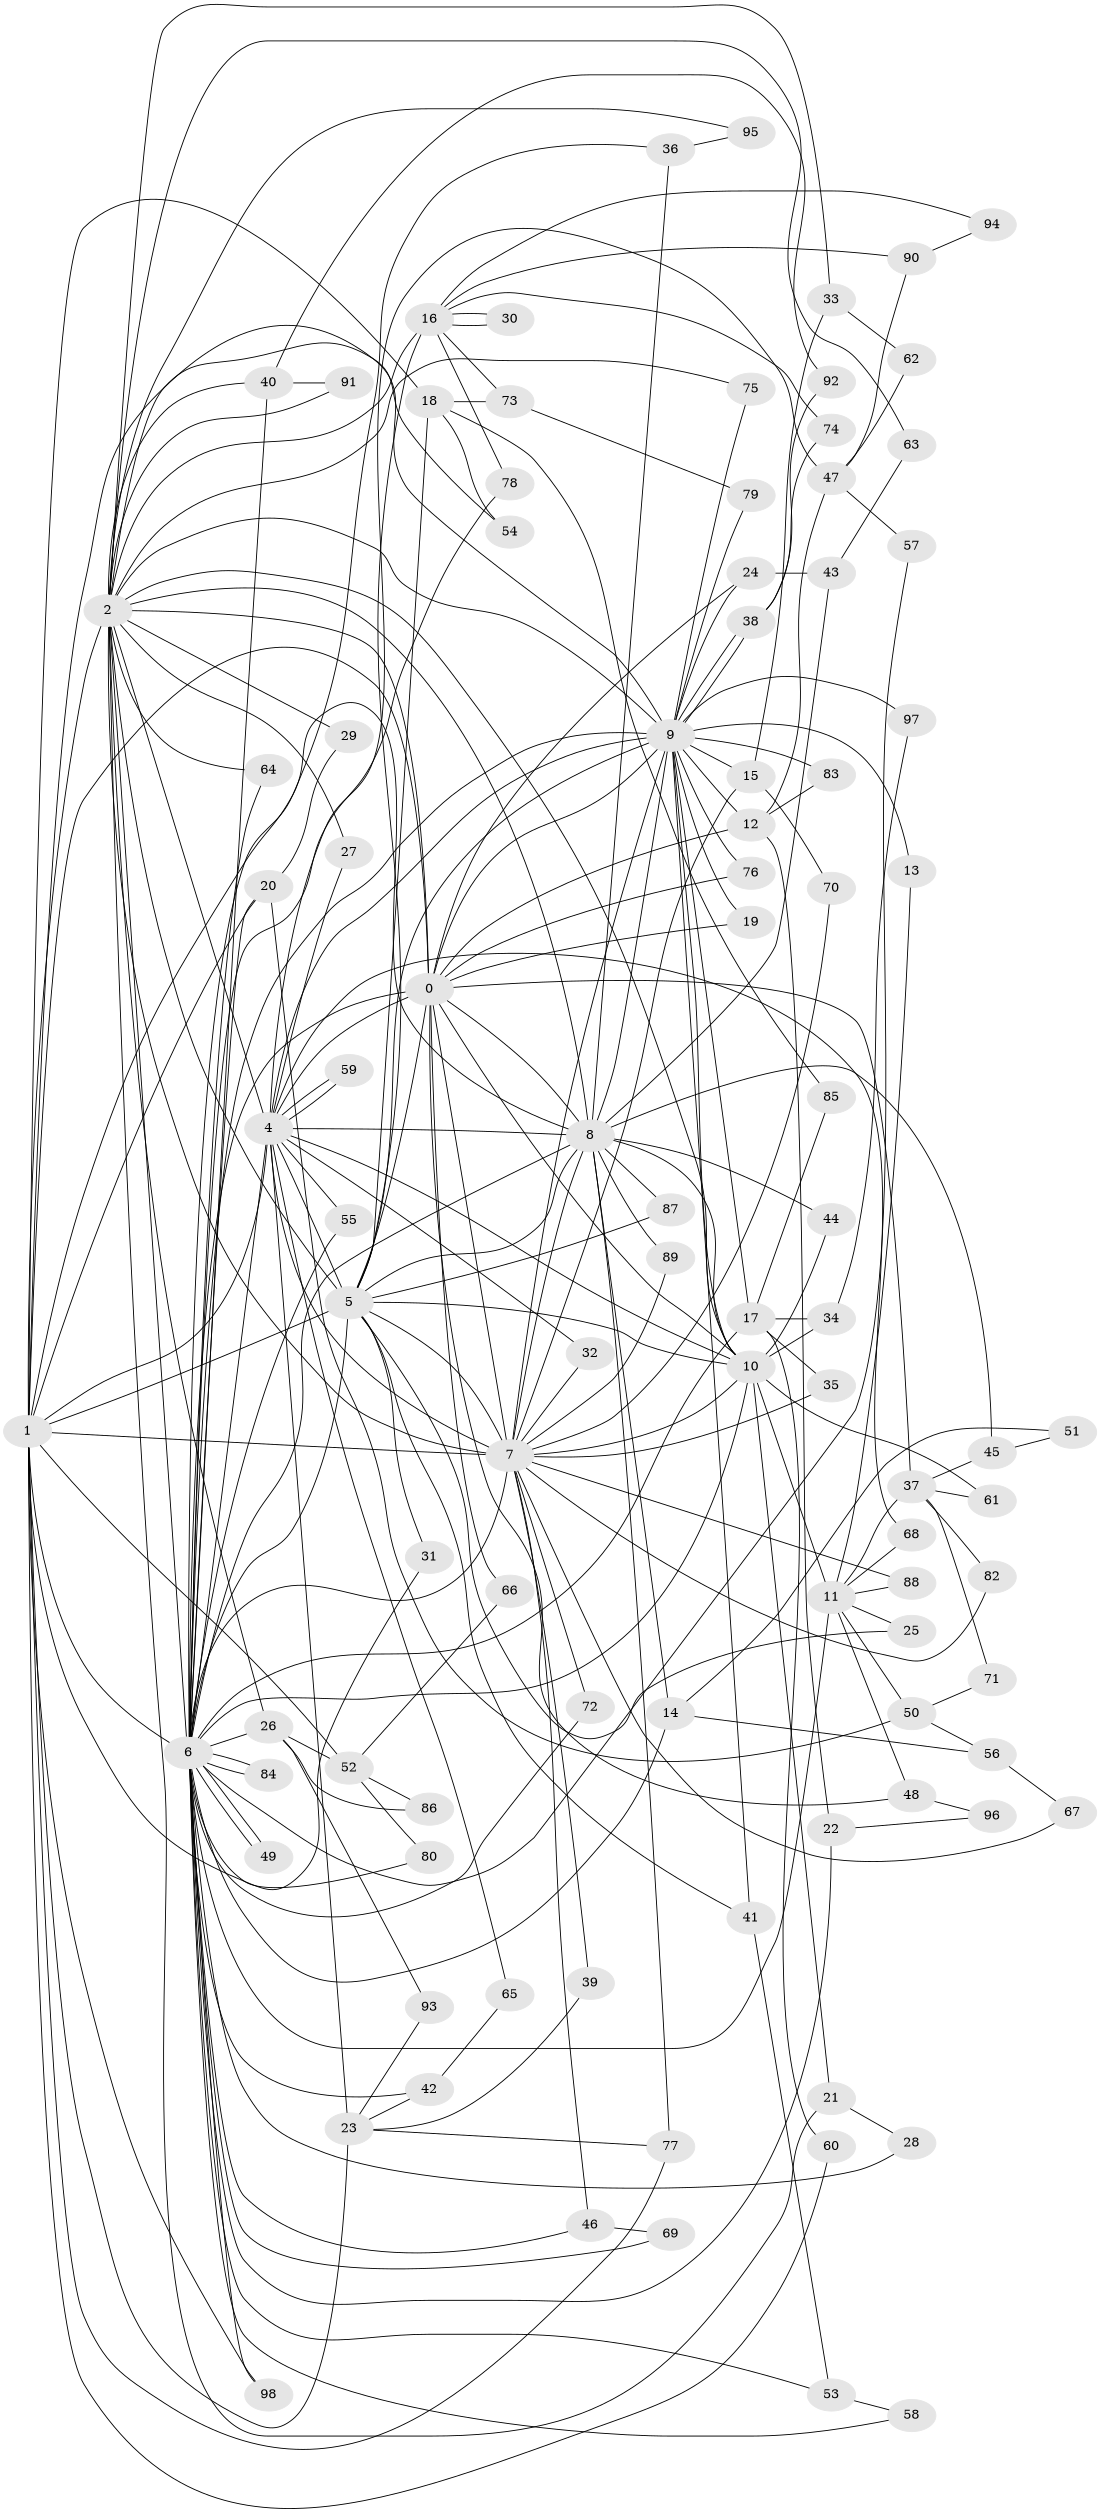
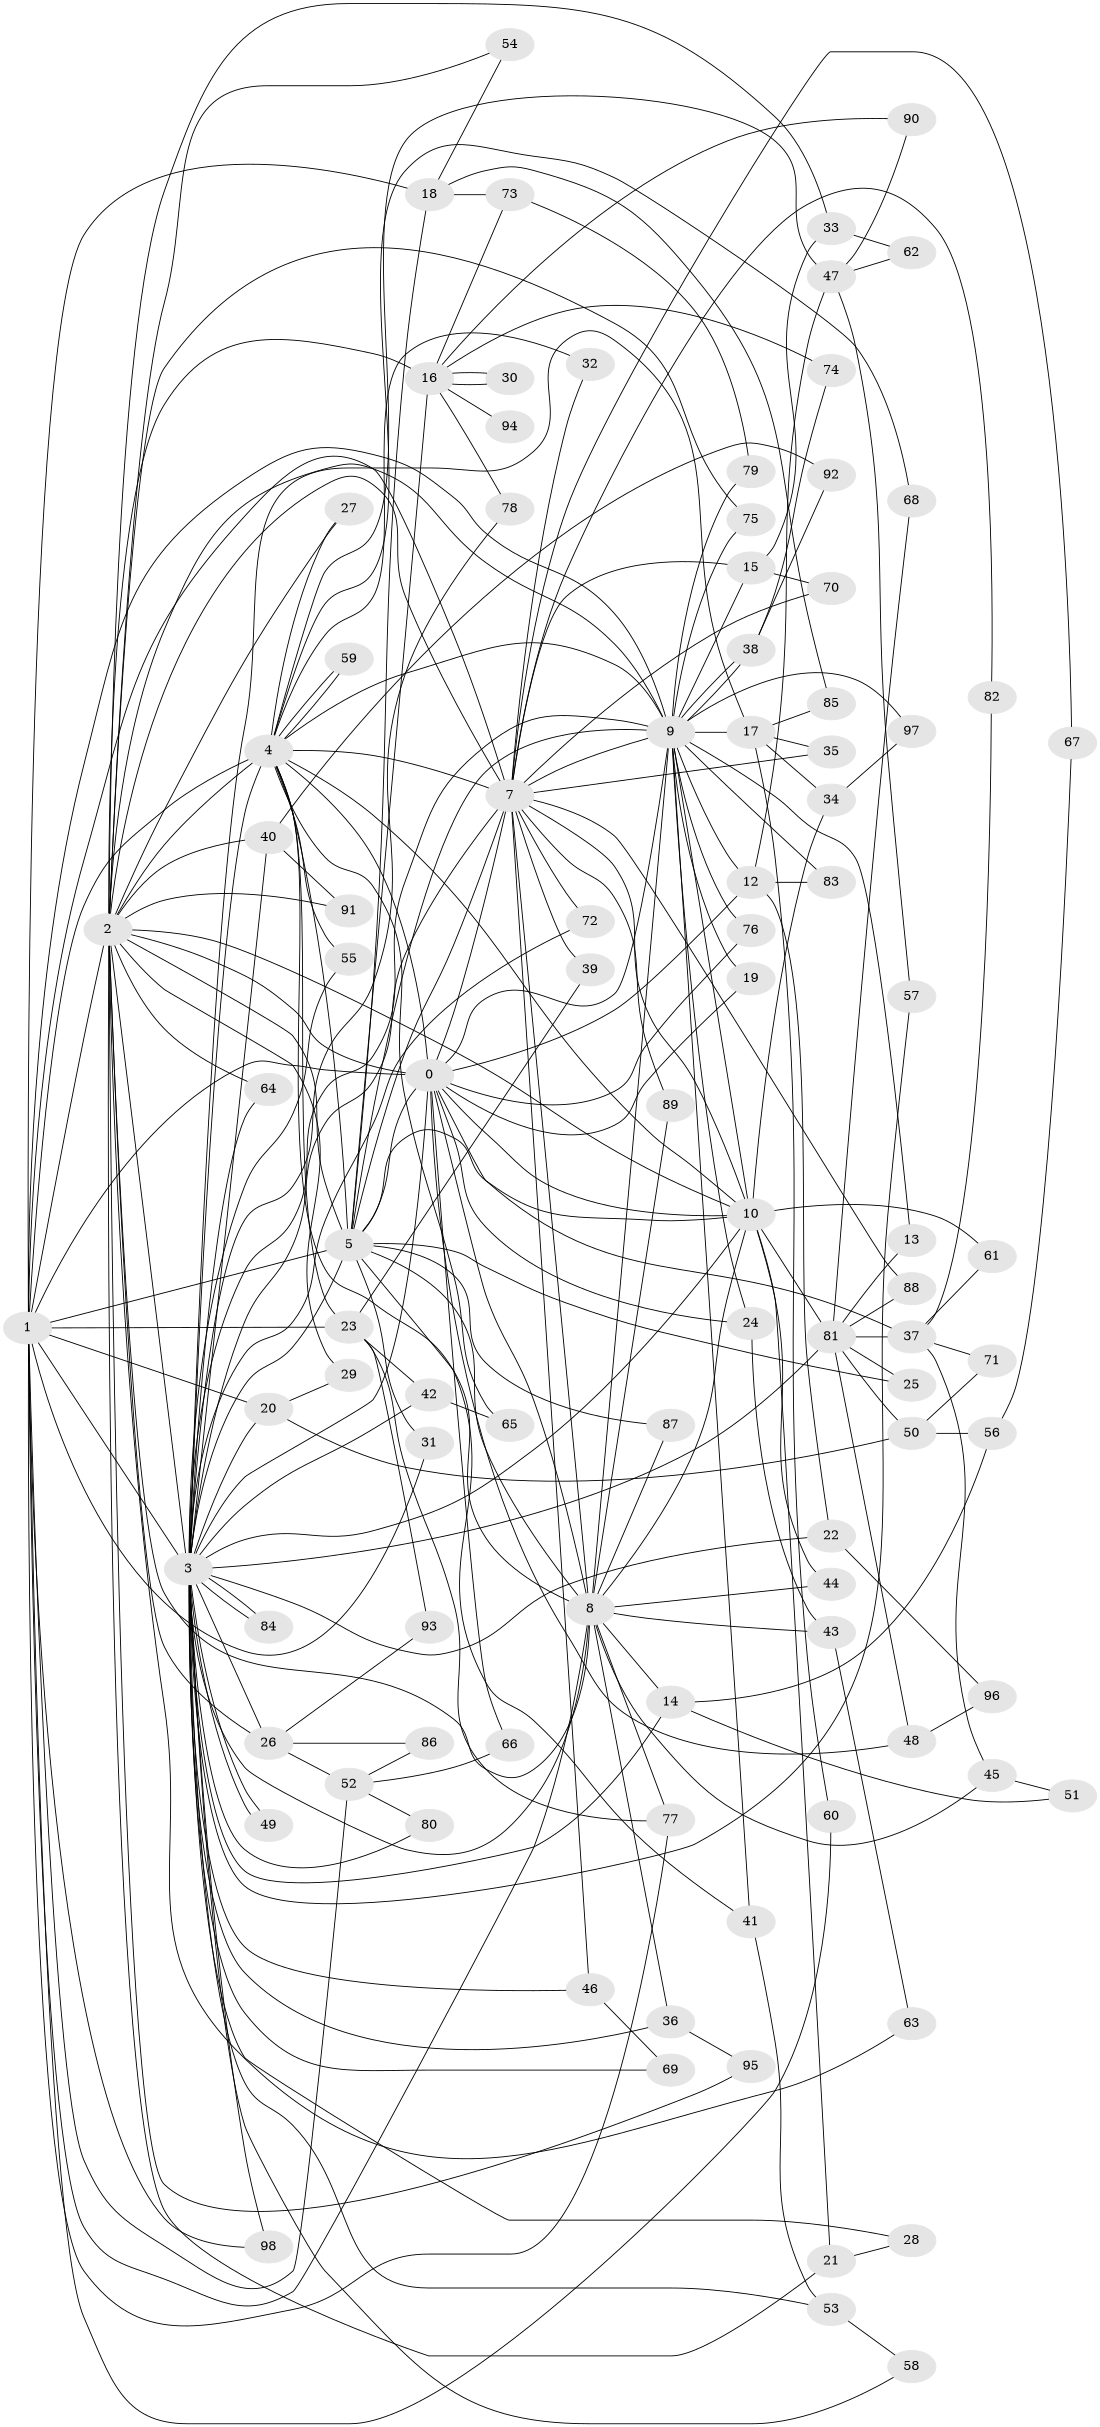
(952, 242) -> none
(831, 1597) -> (831, 1337)
(188, 1753) -> (188, 1569)
